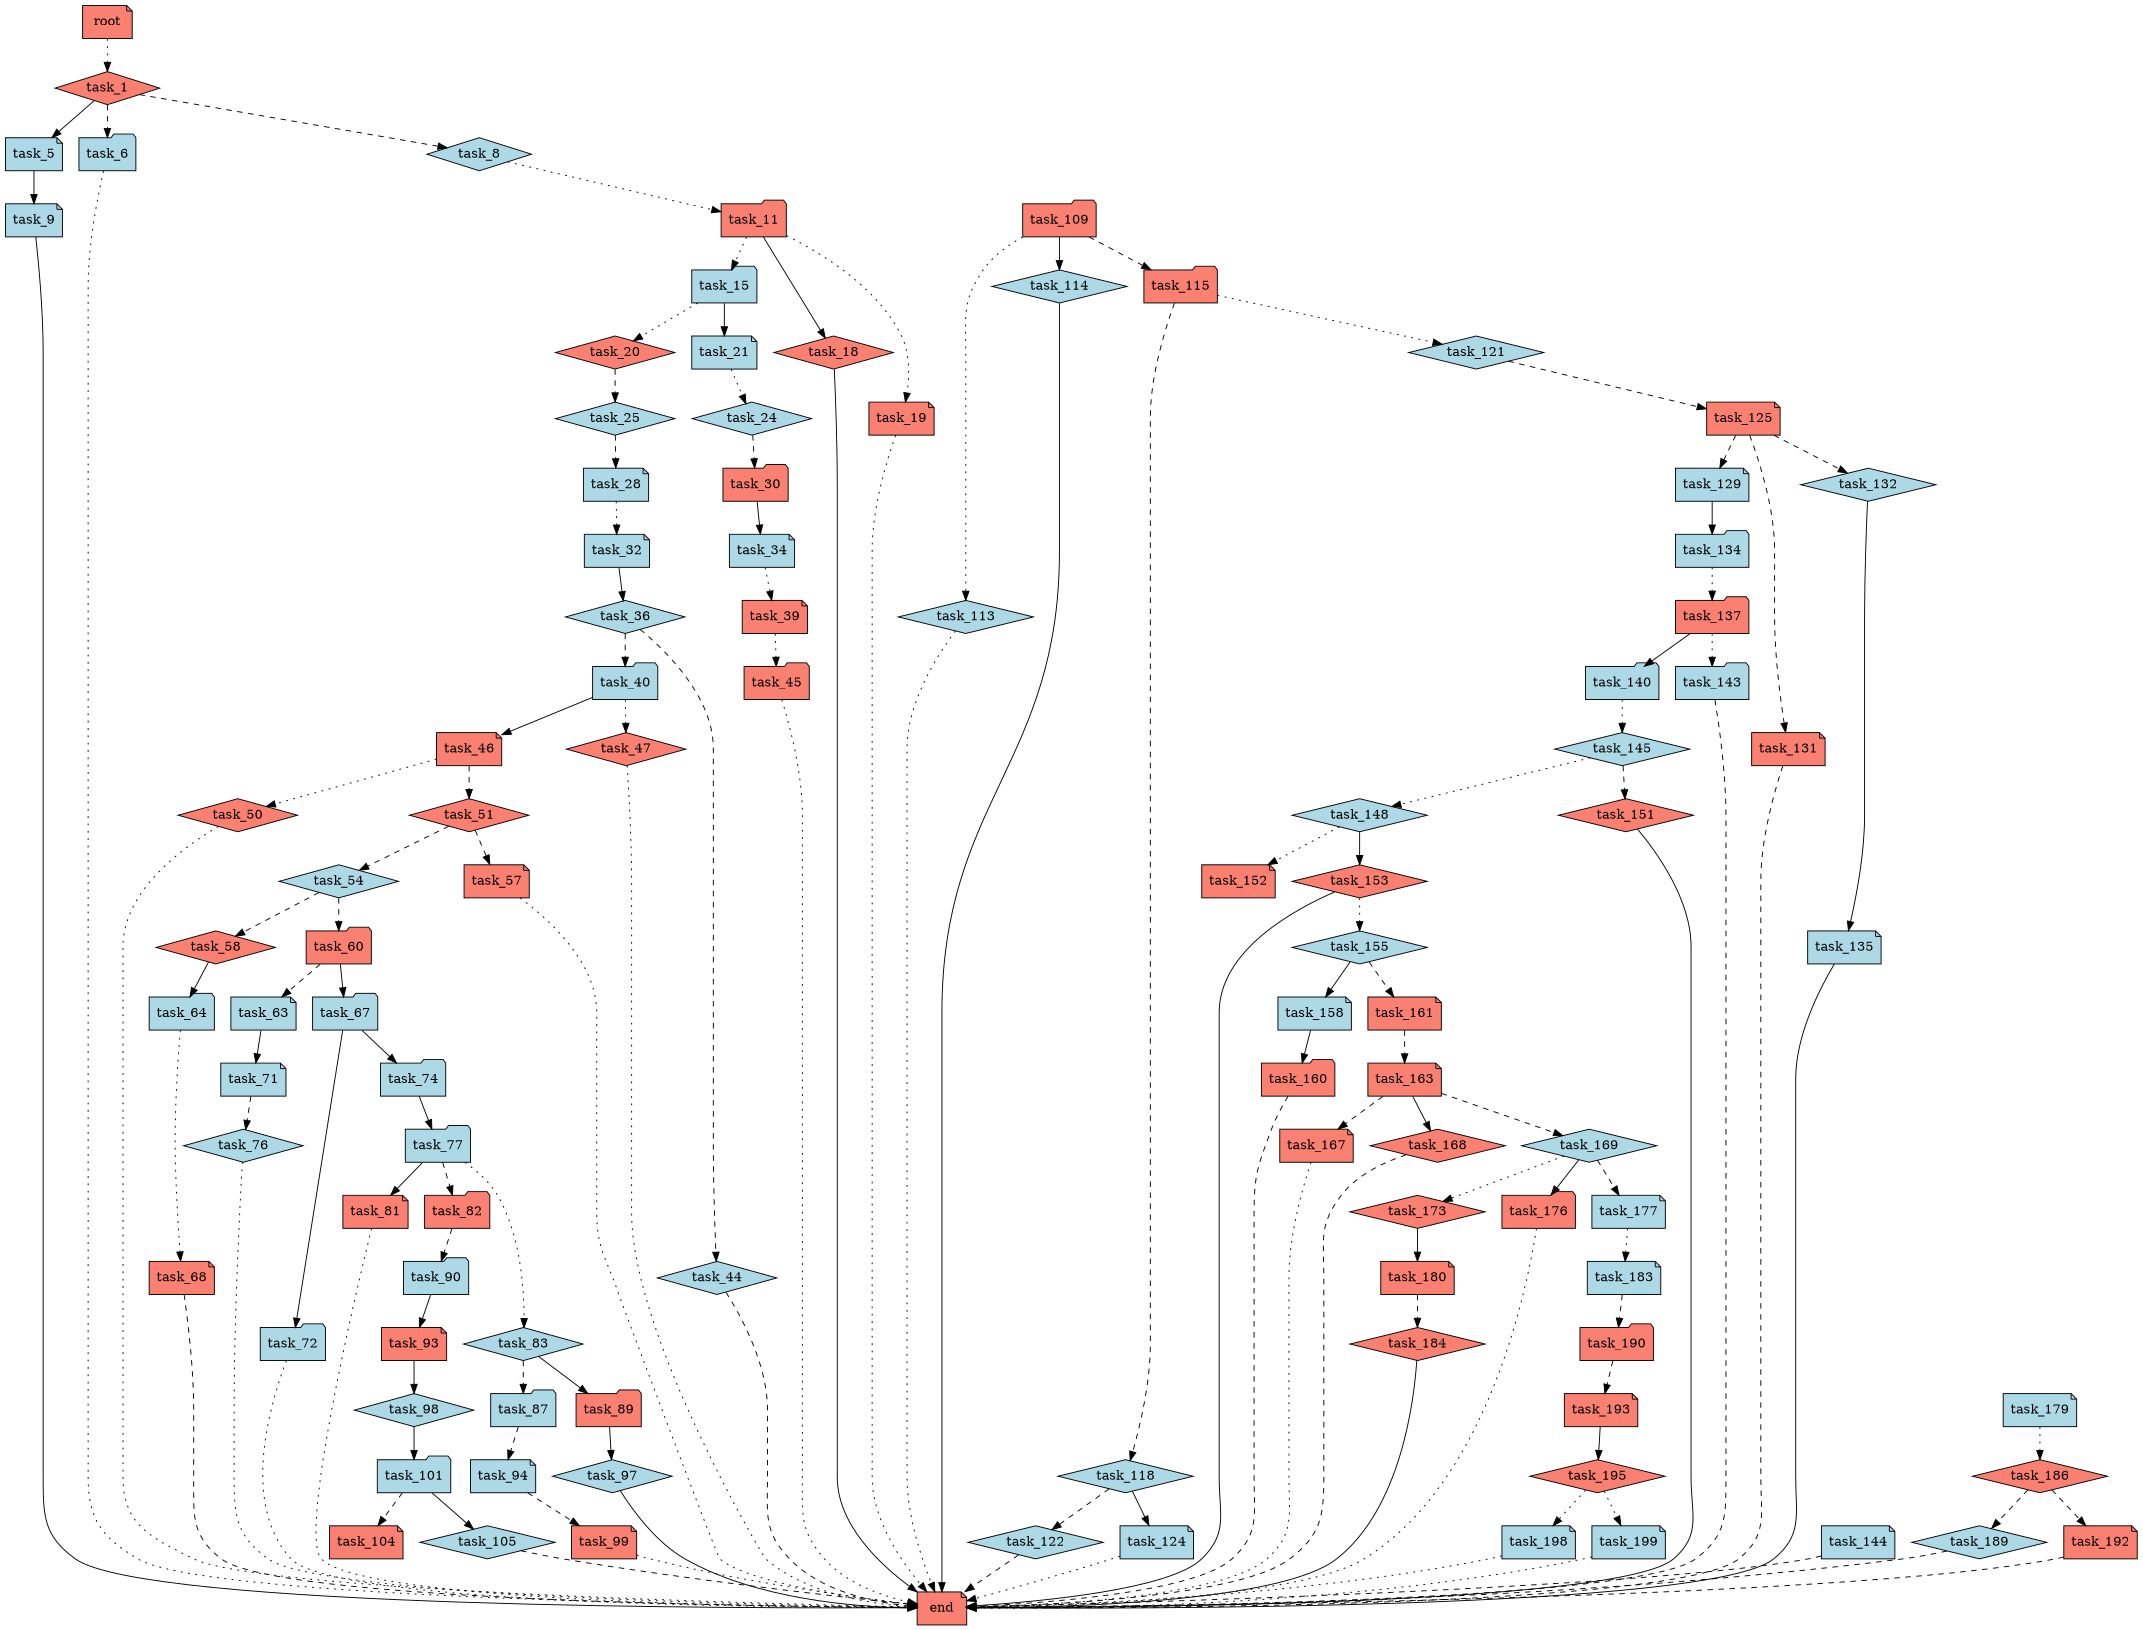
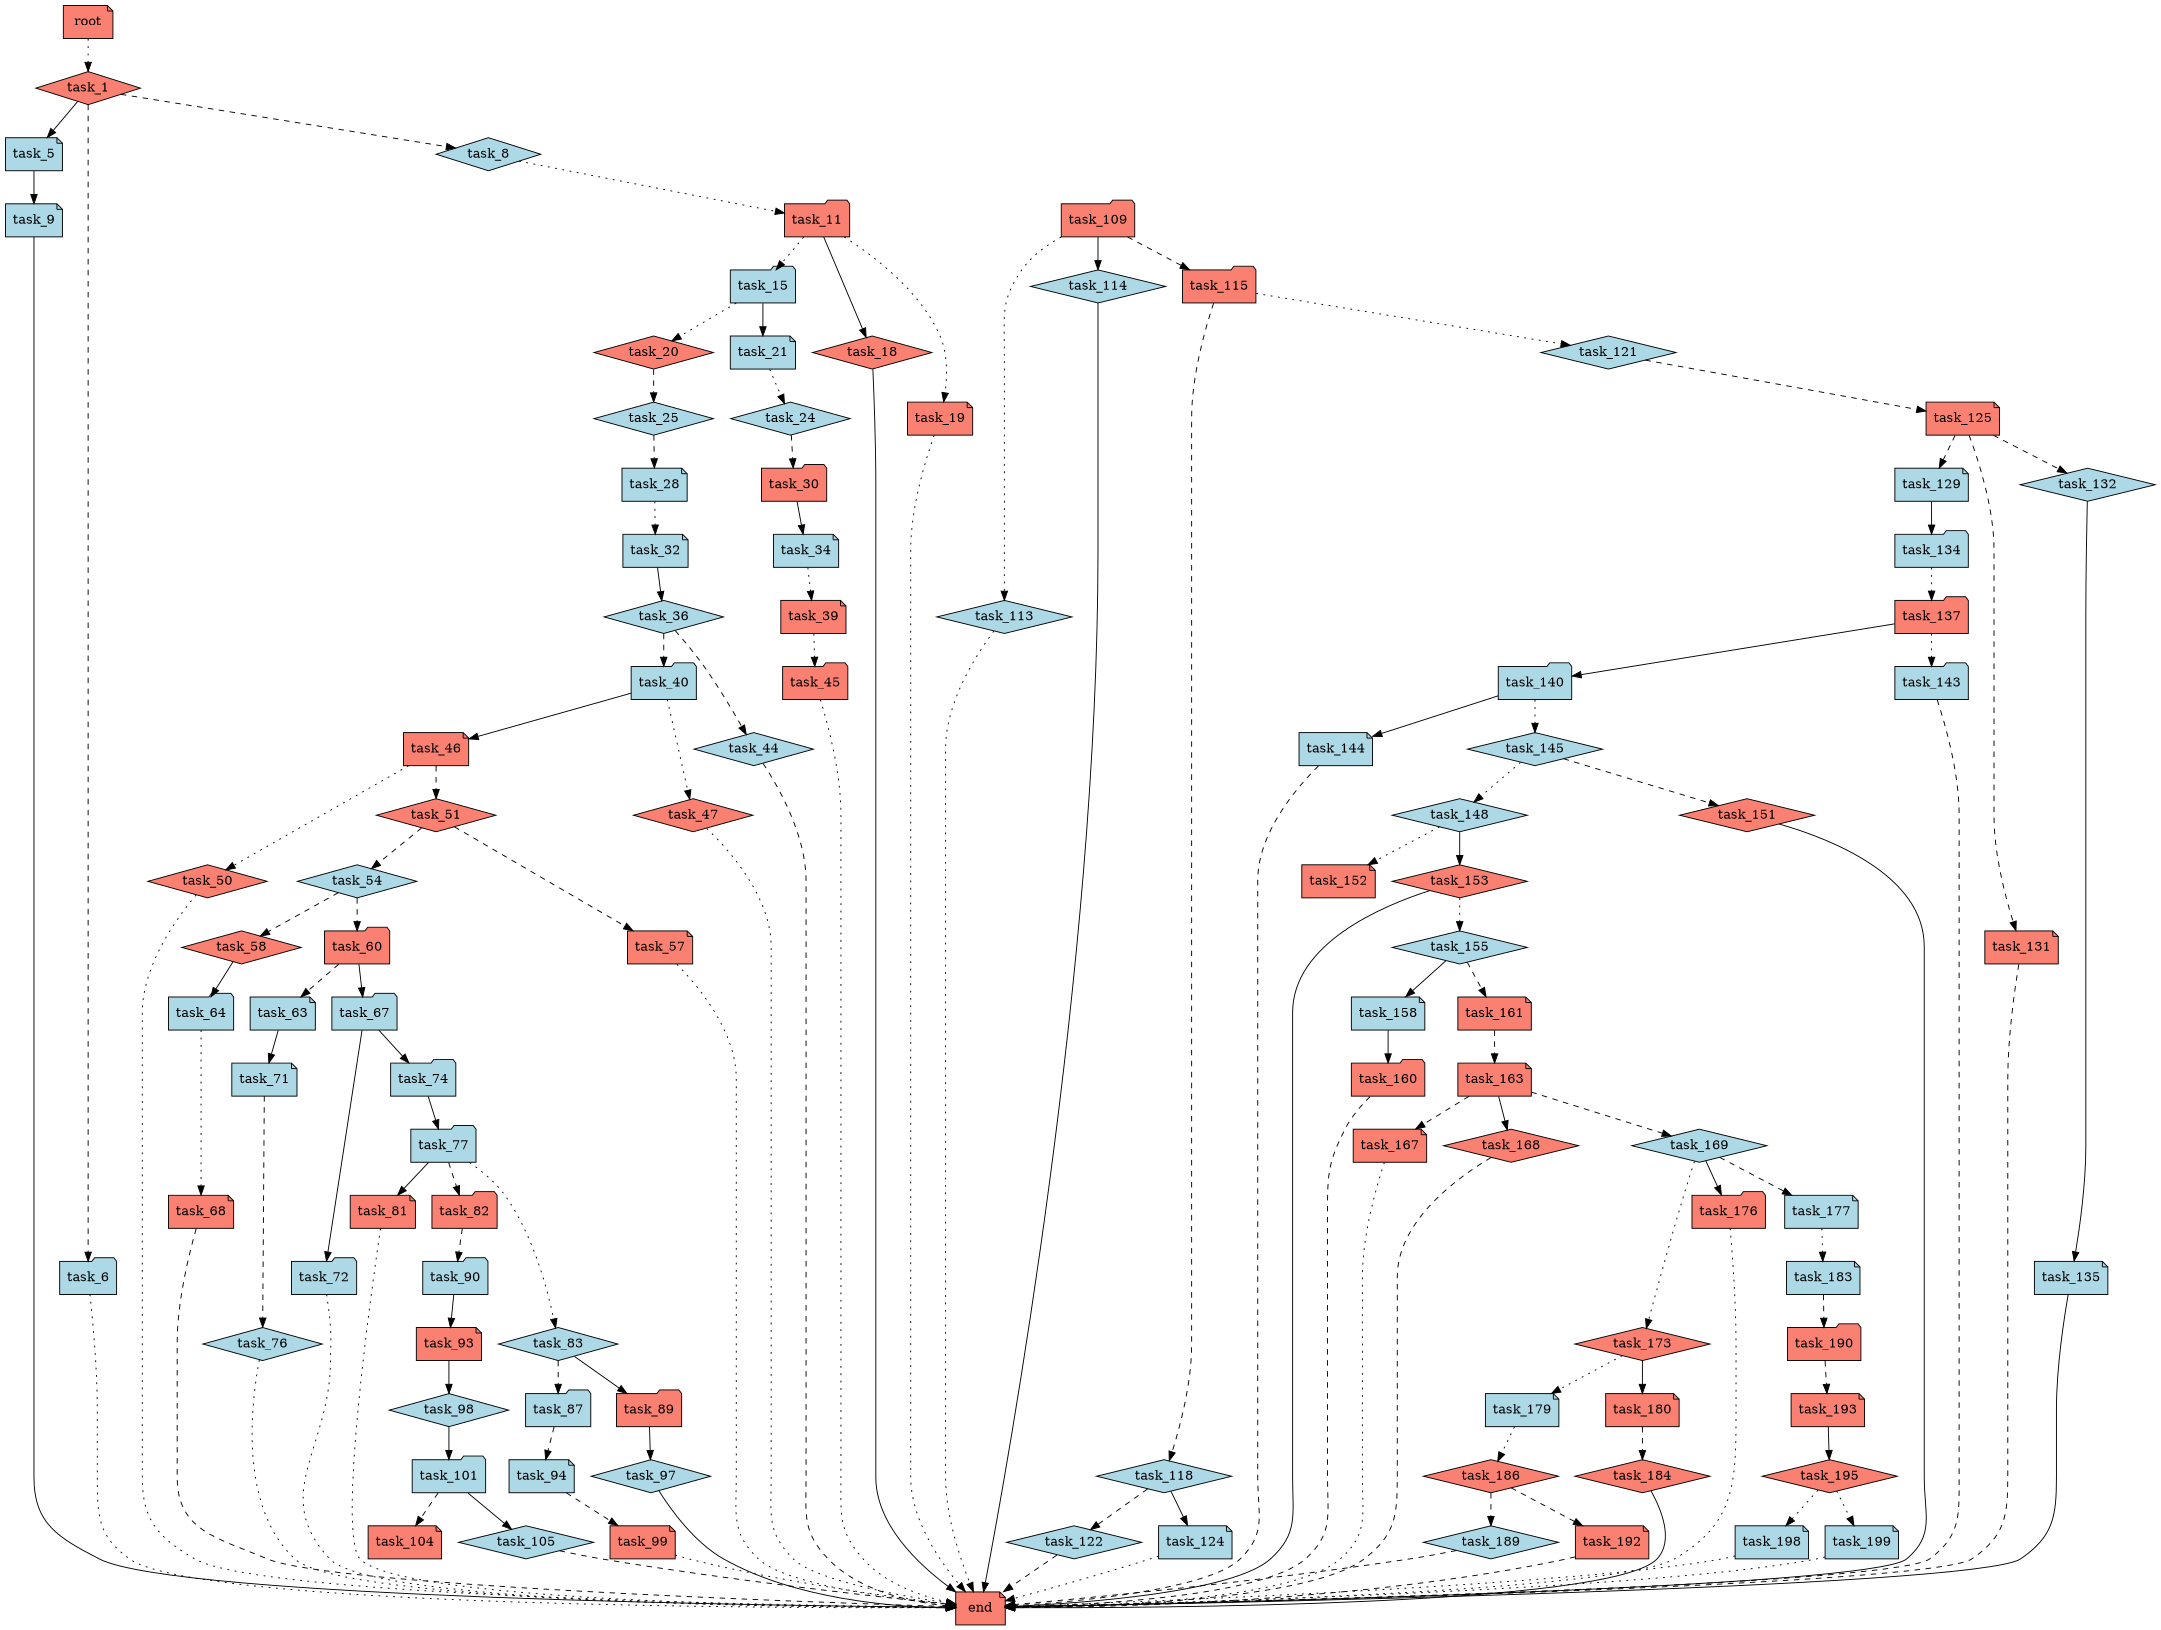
none -> (1440, 715)
none -> (1591, 1372)
